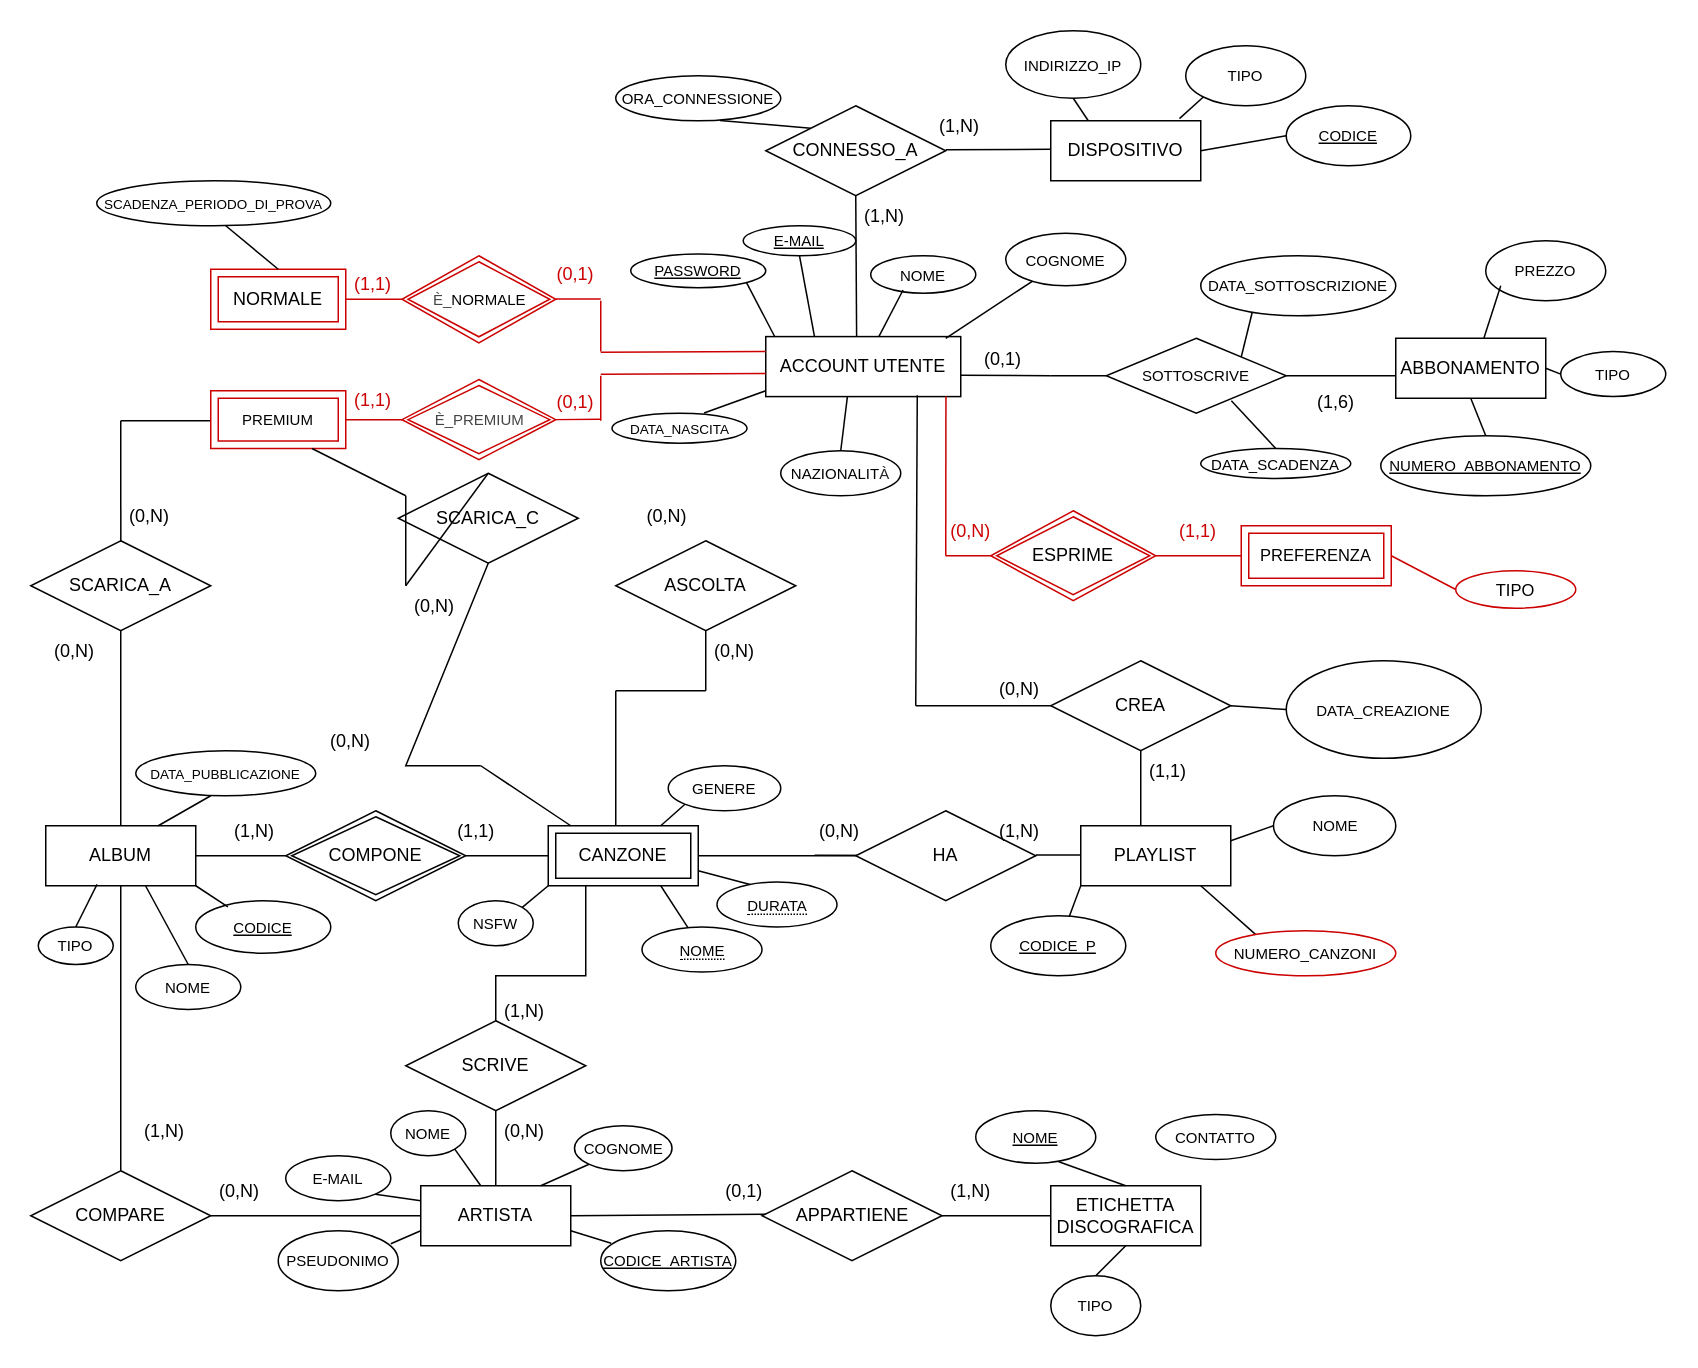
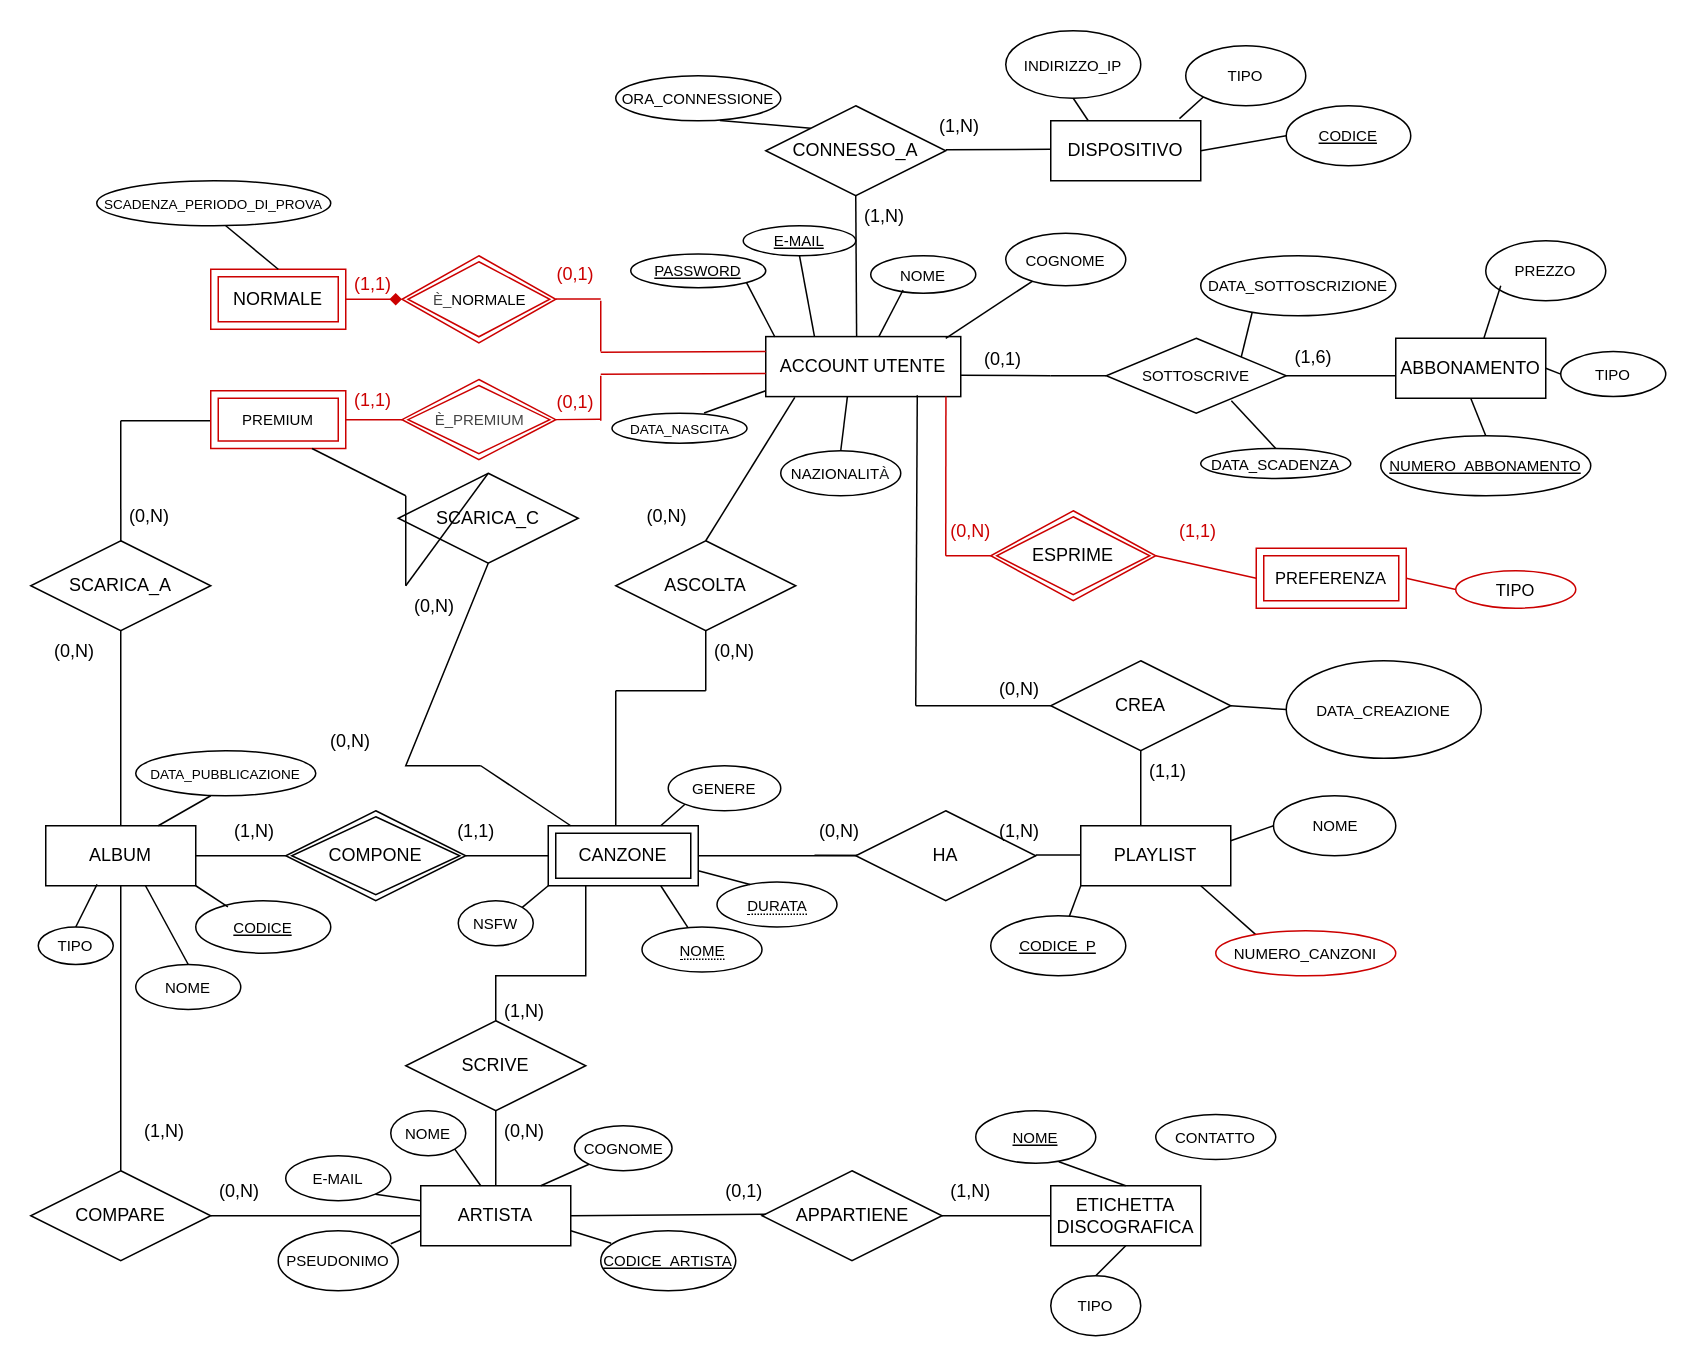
(395, 299) -> (389, 299)
(1339, 404) -> (1316, 359)
none -> (750, 469)
(1316, 556) -> (1331, 578)
